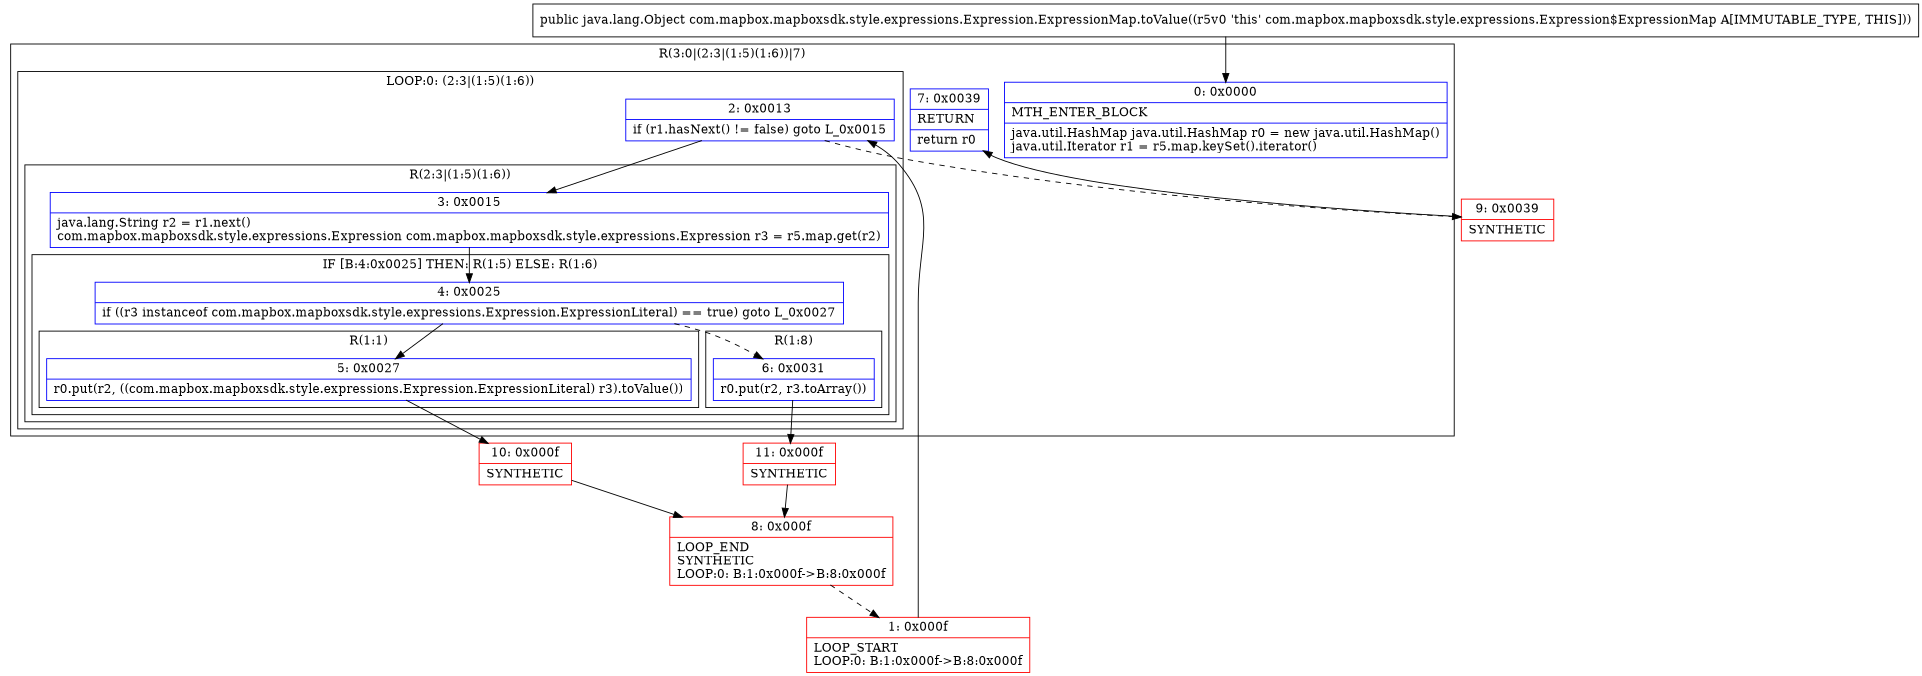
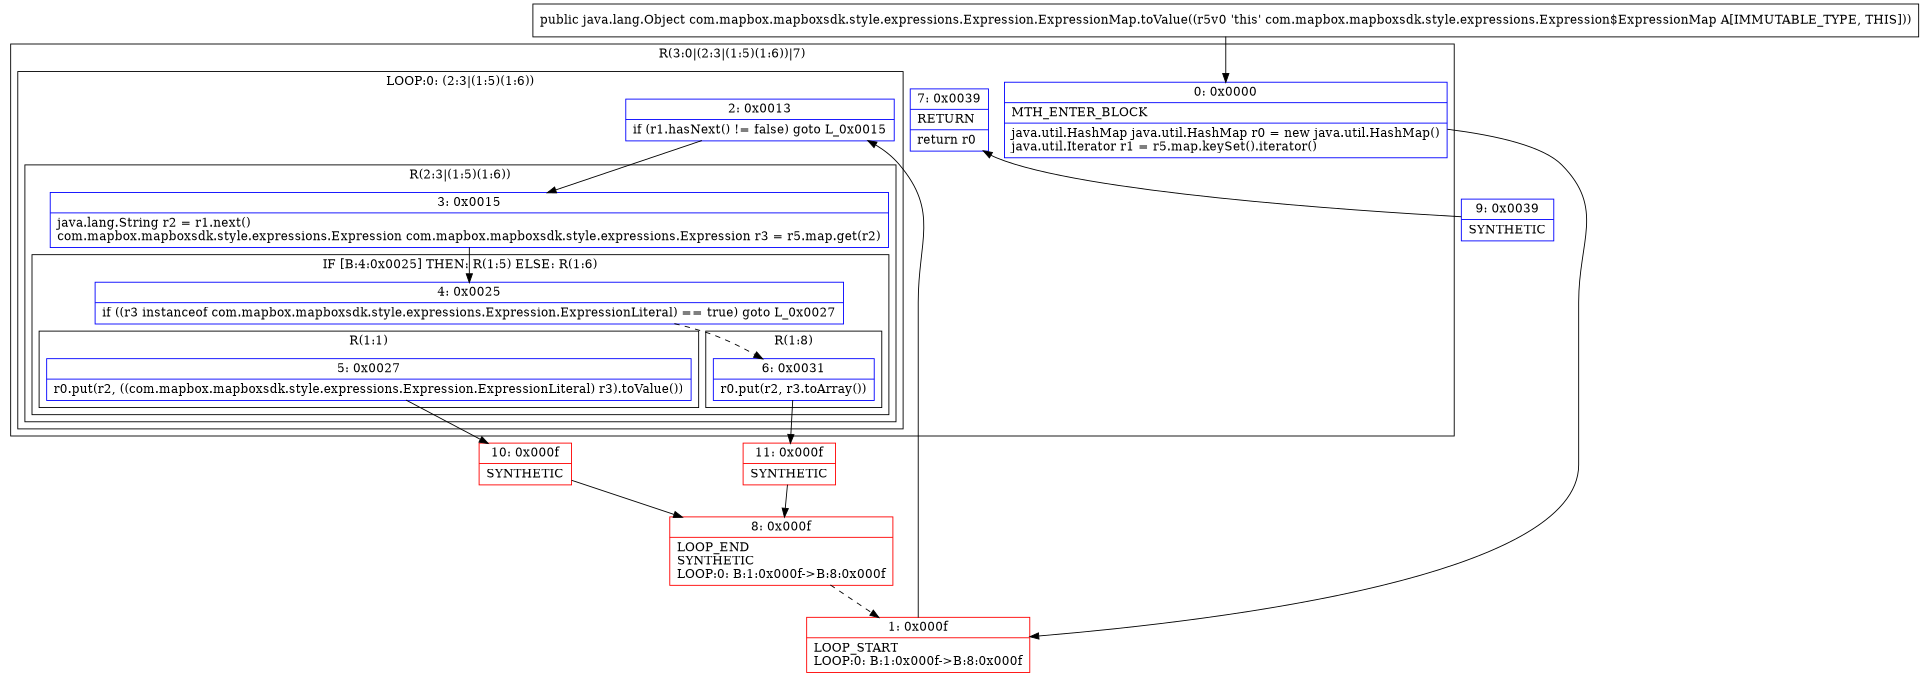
(1074, 184) -> none
(1508, 220) -> (1508, 220)
(423, 338) -> none
none -> (1532, 527)
